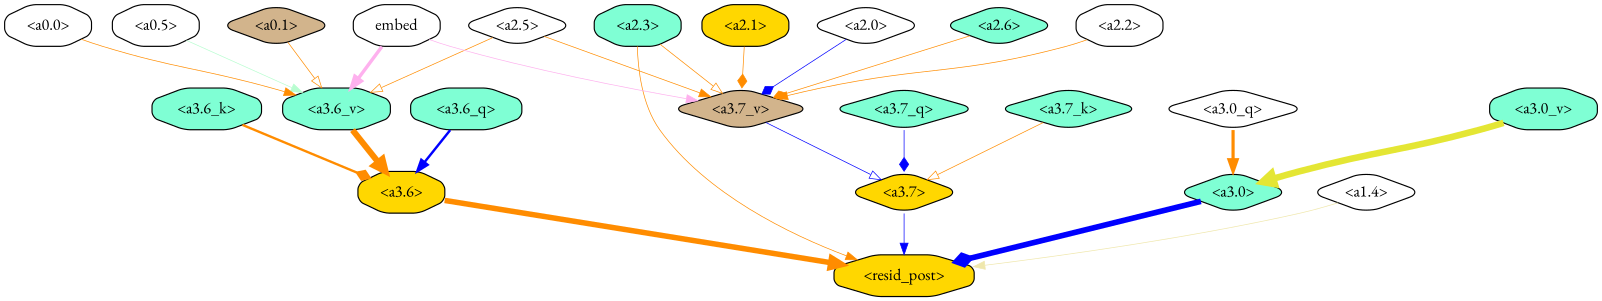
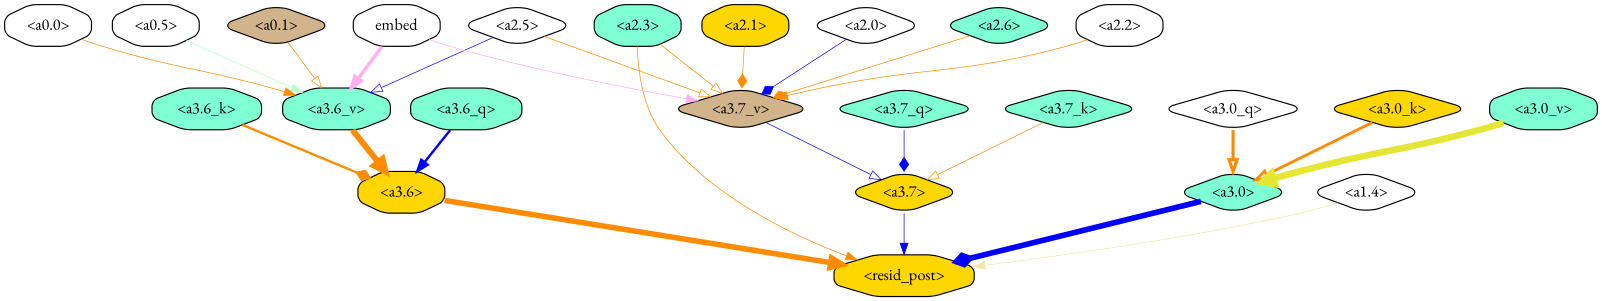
(437, 63) -> (437, 63)
(622, 65) -> (622, 65)
none -> (1398, 109)
(1233, 145) -> (1233, 145)
